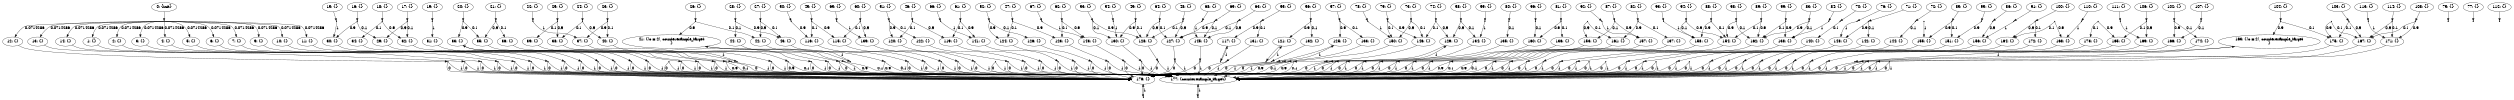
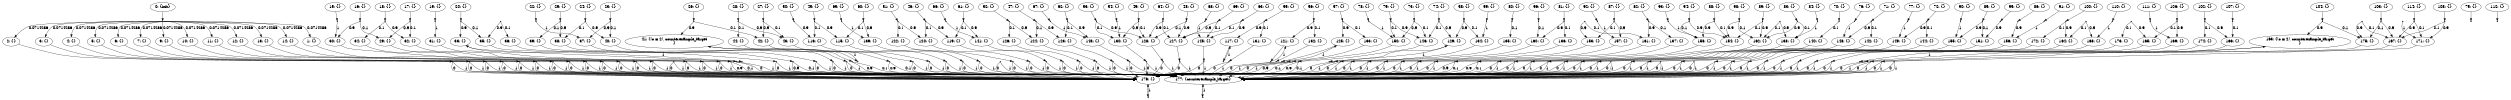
(496, 7) -> none
(1786, 7) -> none
none -> (1964, 7)
(2366, 7) -> none
none -> (1899, 42)
